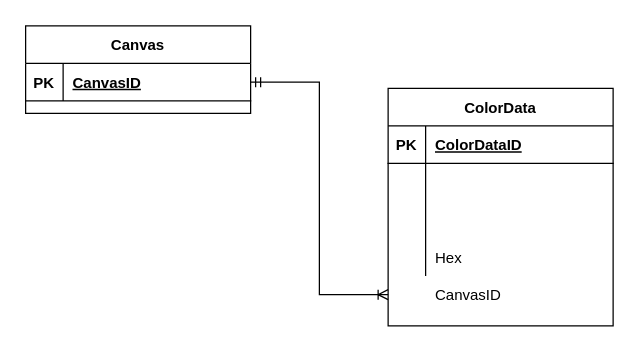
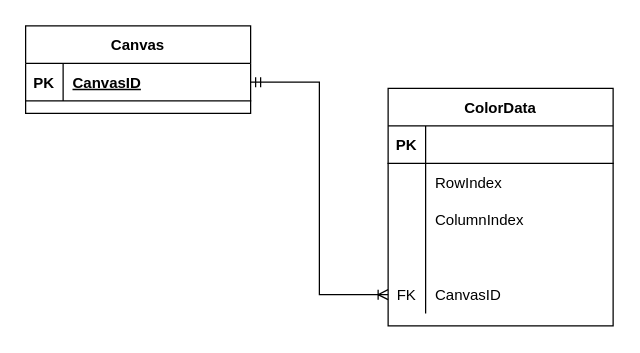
(519, 144) -> none
none -> (519, 182)
none -> (519, 219)
(519, 257) -> none
none -> (407, 294)
